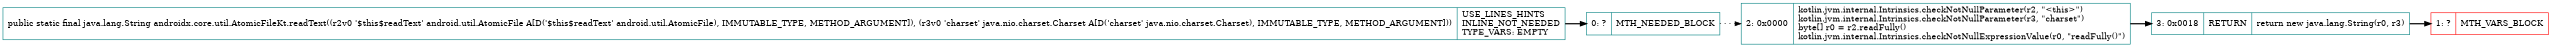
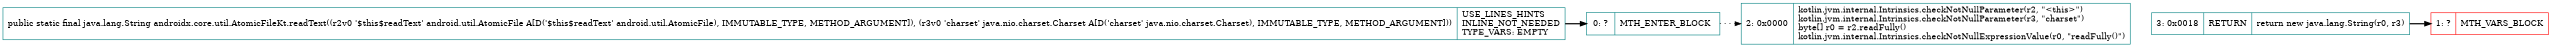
(1666, 23) -> (1665, 23)
(2138, 24) -> none
